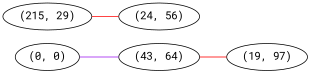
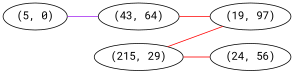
none -> (195, 37)
(47, 57) -> (35, 16)
